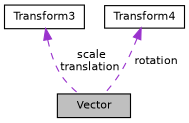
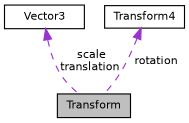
(44, 17) -> (44, 17)
(94, 106) -> (94, 106)
